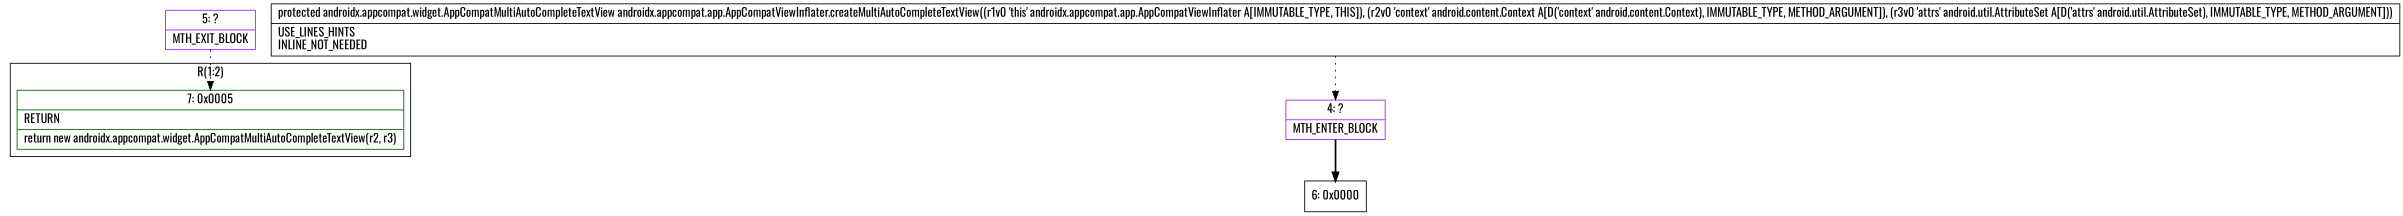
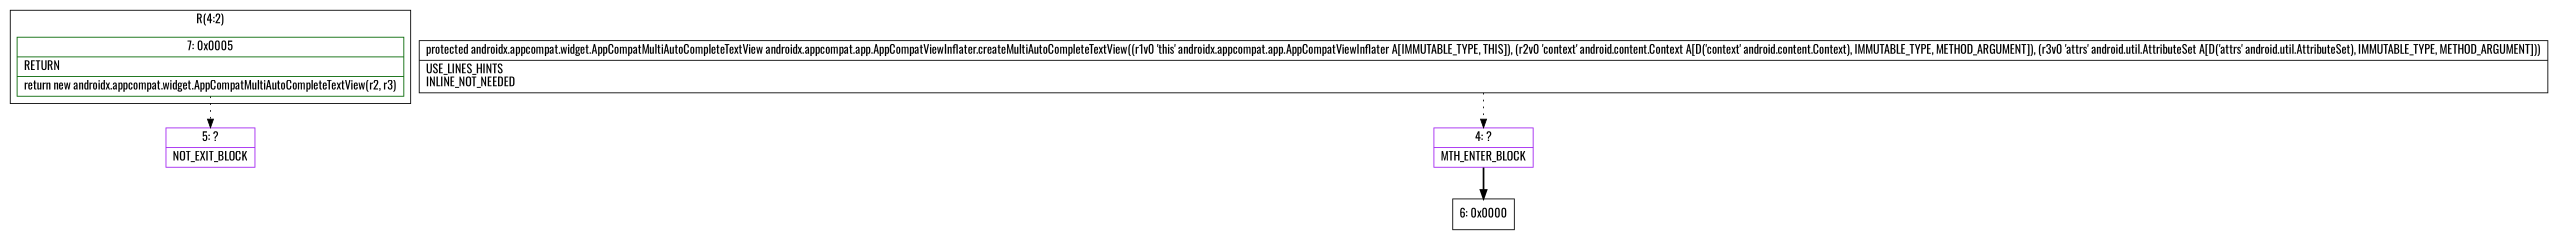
(210, 39) -> (210, 157)
(210, 69) -> (210, 109)
(210, 73) -> (210, 20)
